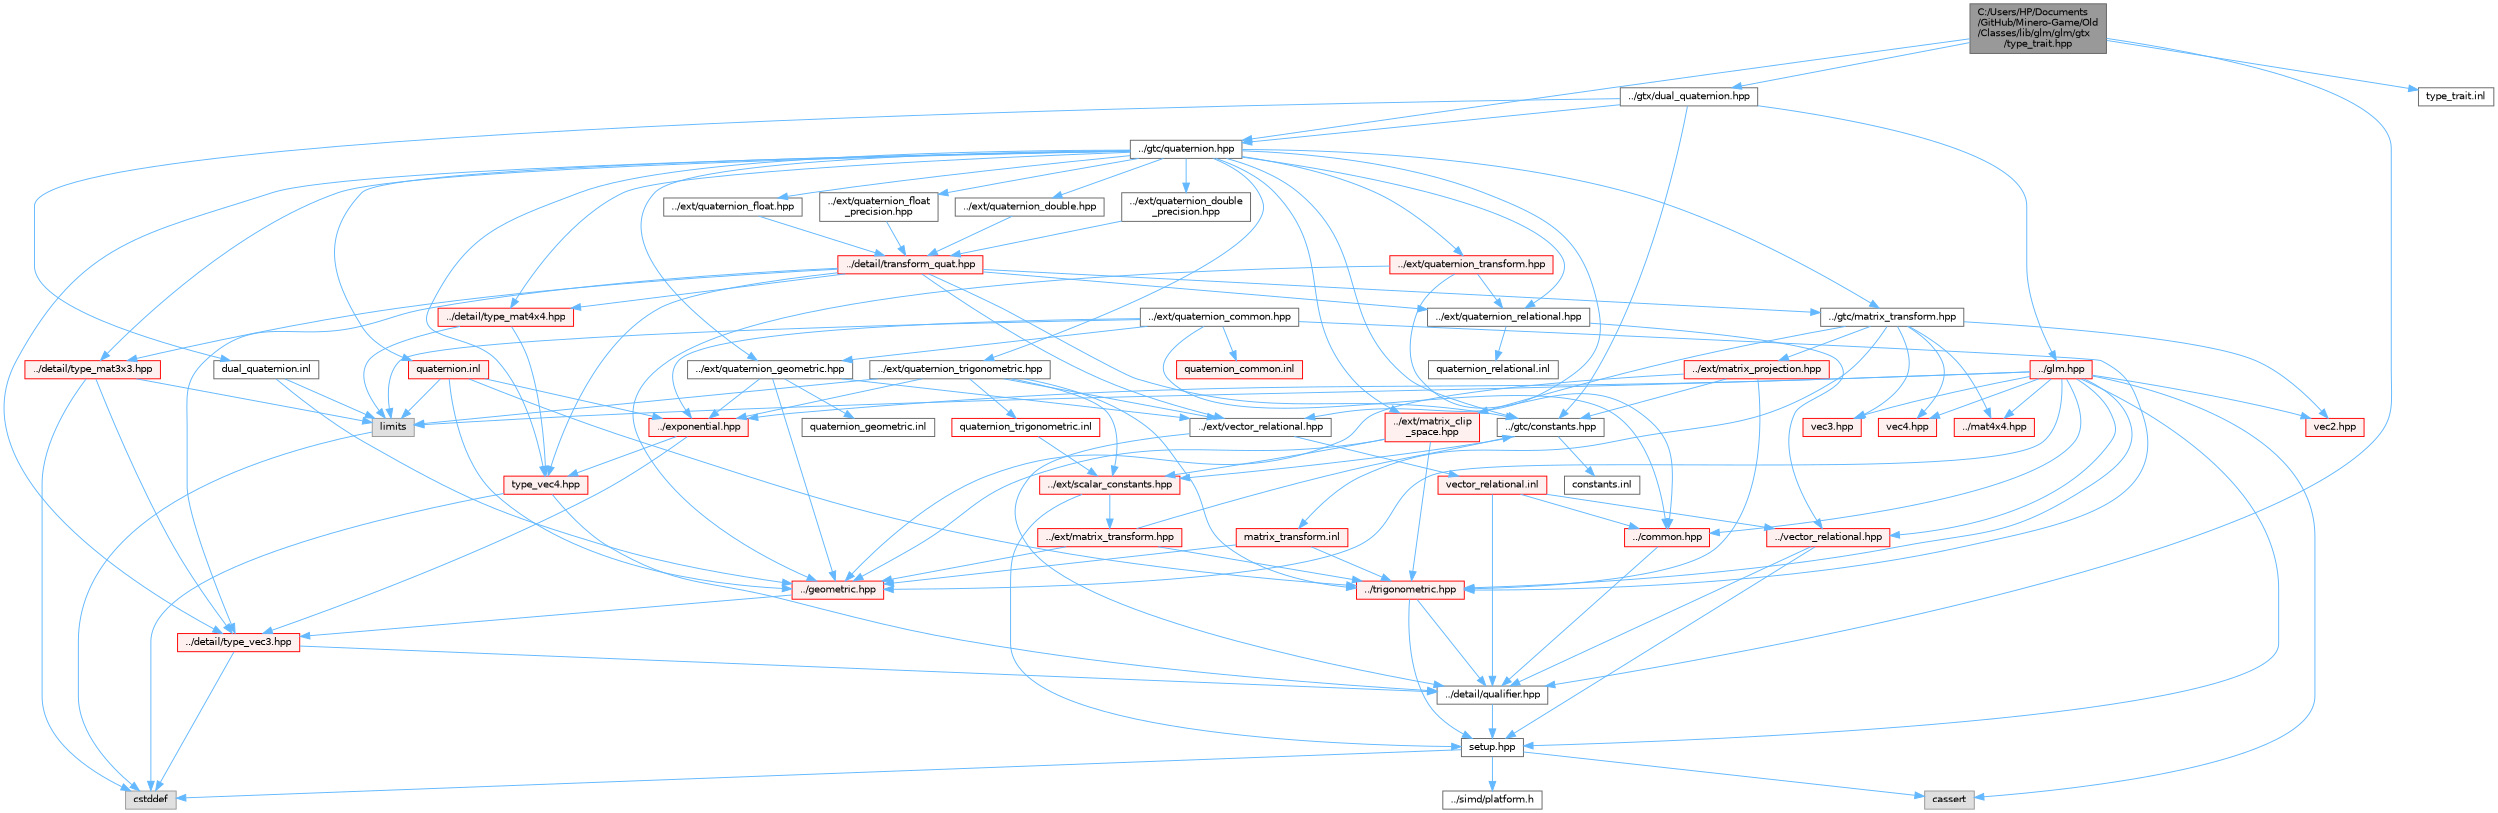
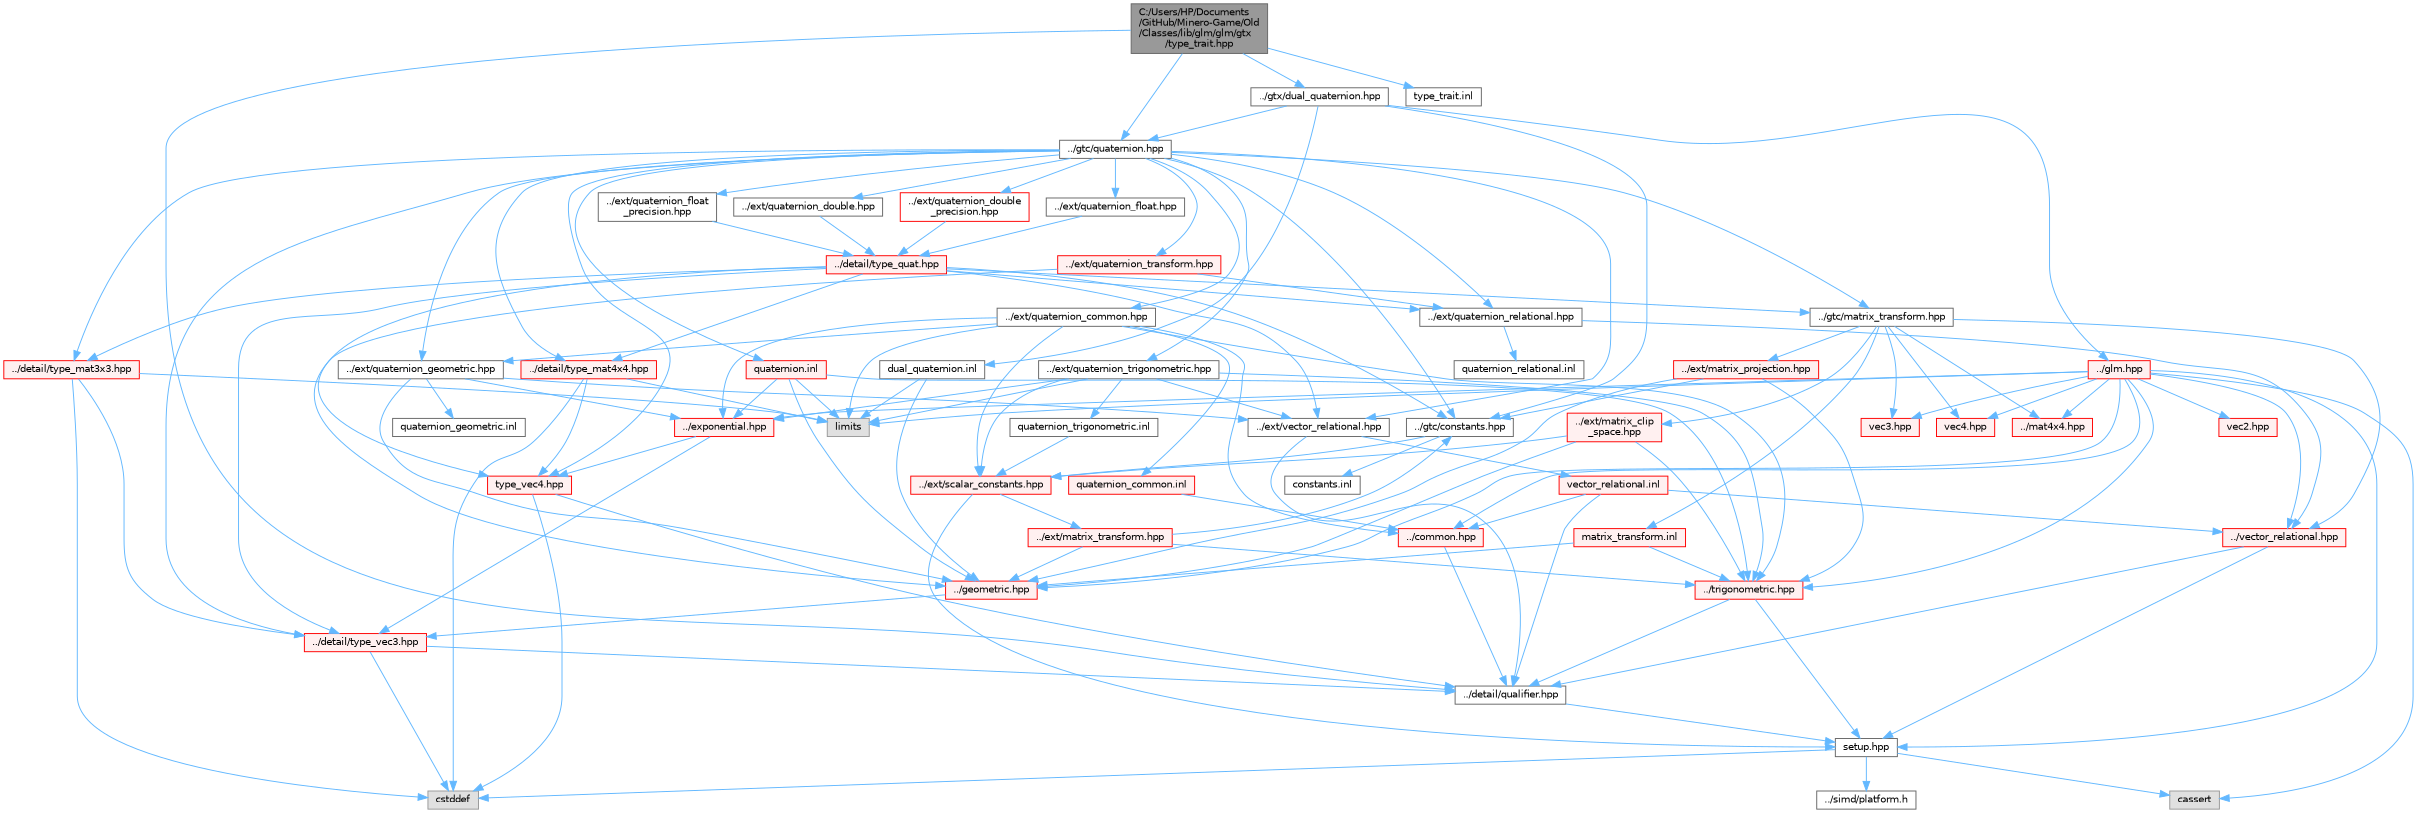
(1186, 207) -> (965, 207)
(910, 265) -> (886, 265)
(1313, 275) -> (1239, 243)
(2152, 339) -> (2252, 336)
none -> (1010, 371)
(1595, 396) -> (1249, 505)
(1026, 427) -> (1084, 427)
(125, 542) -> (453, 553)
